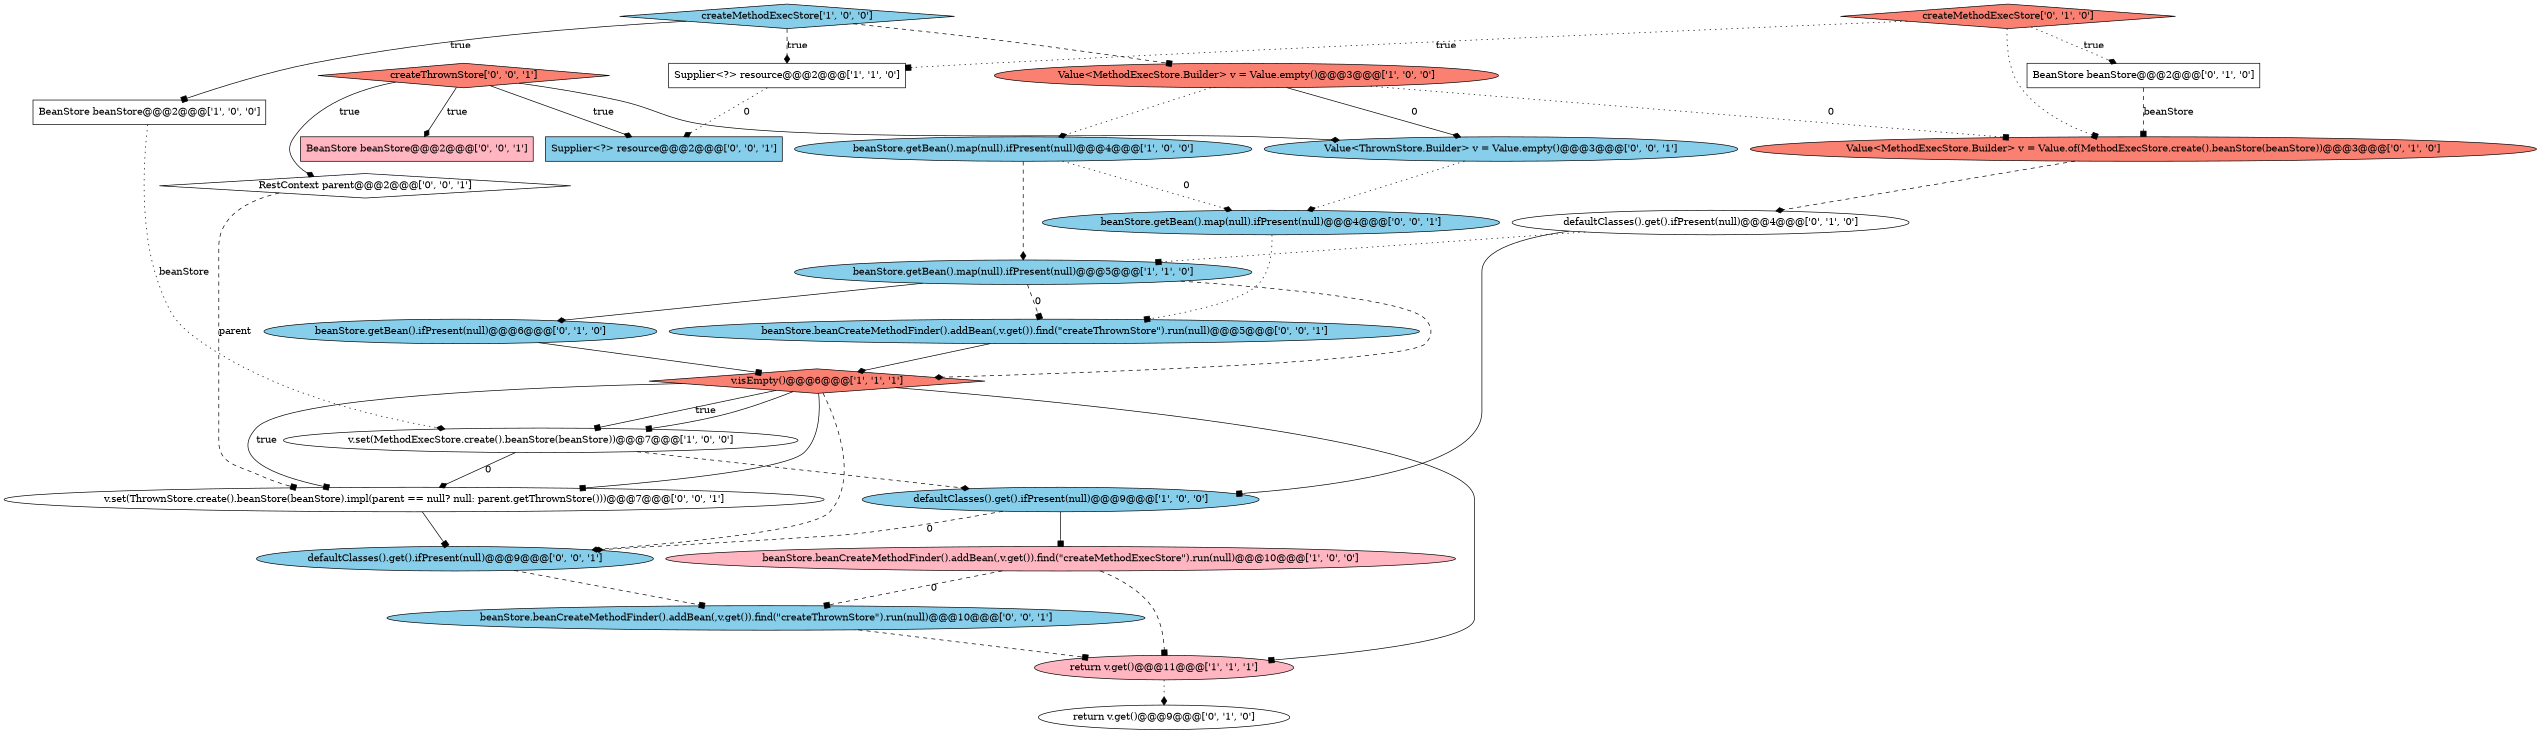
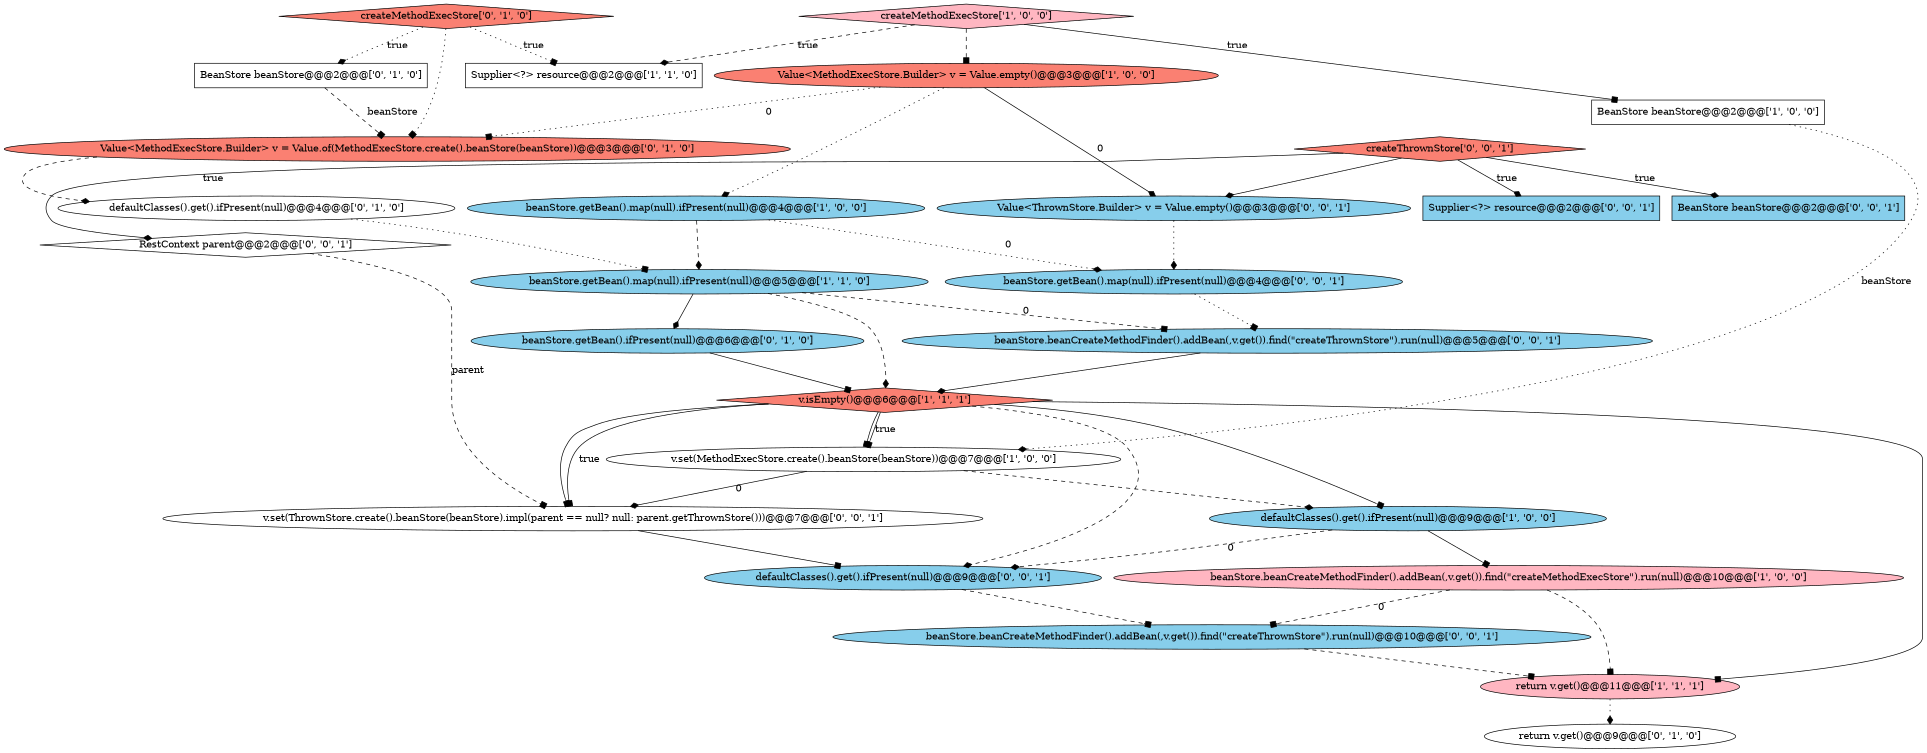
(787, 16) -> (966, 16)
(729, 110) -> none
(417, 149) -> (1788, 208)
(1478, 423) -> (1200, 438)
